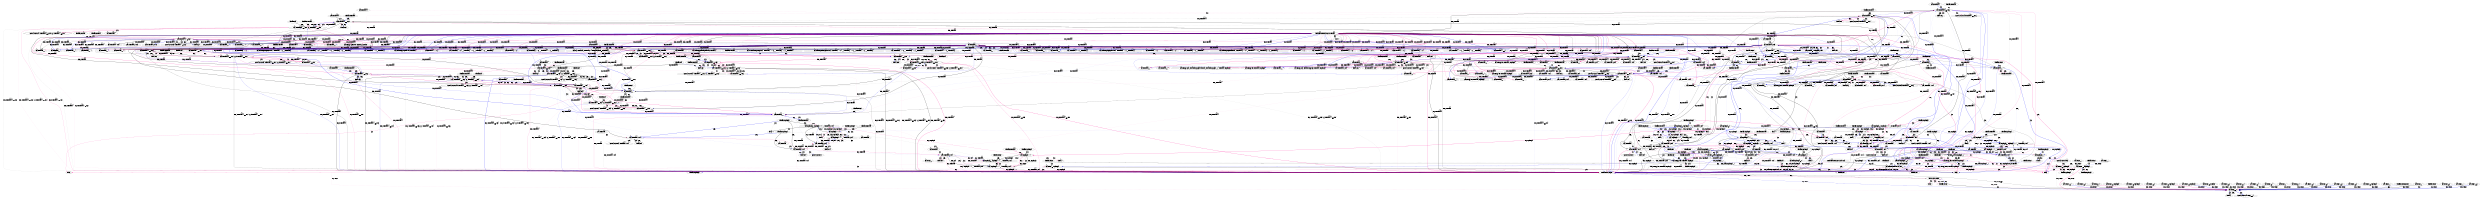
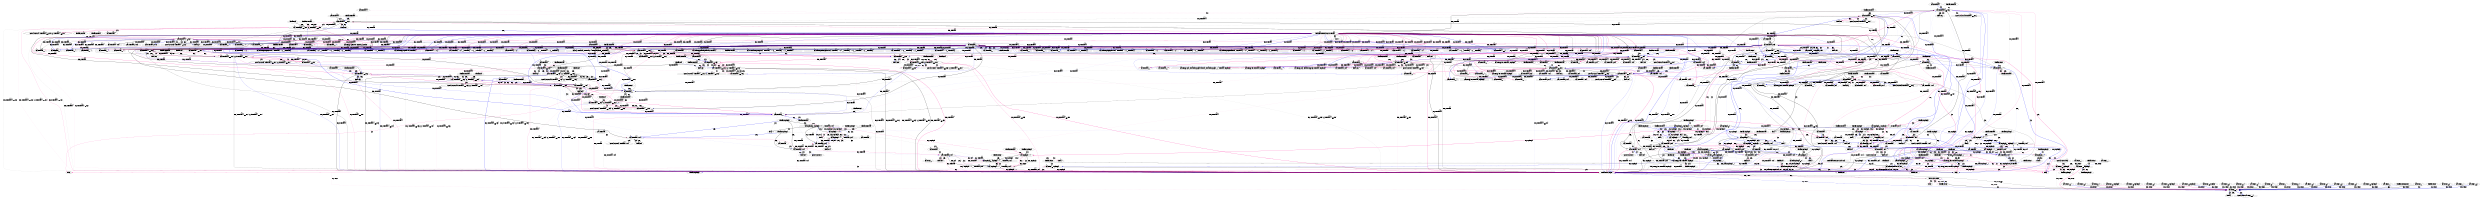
(323, 23) -> (817, 33)
none -> (886, 38)
